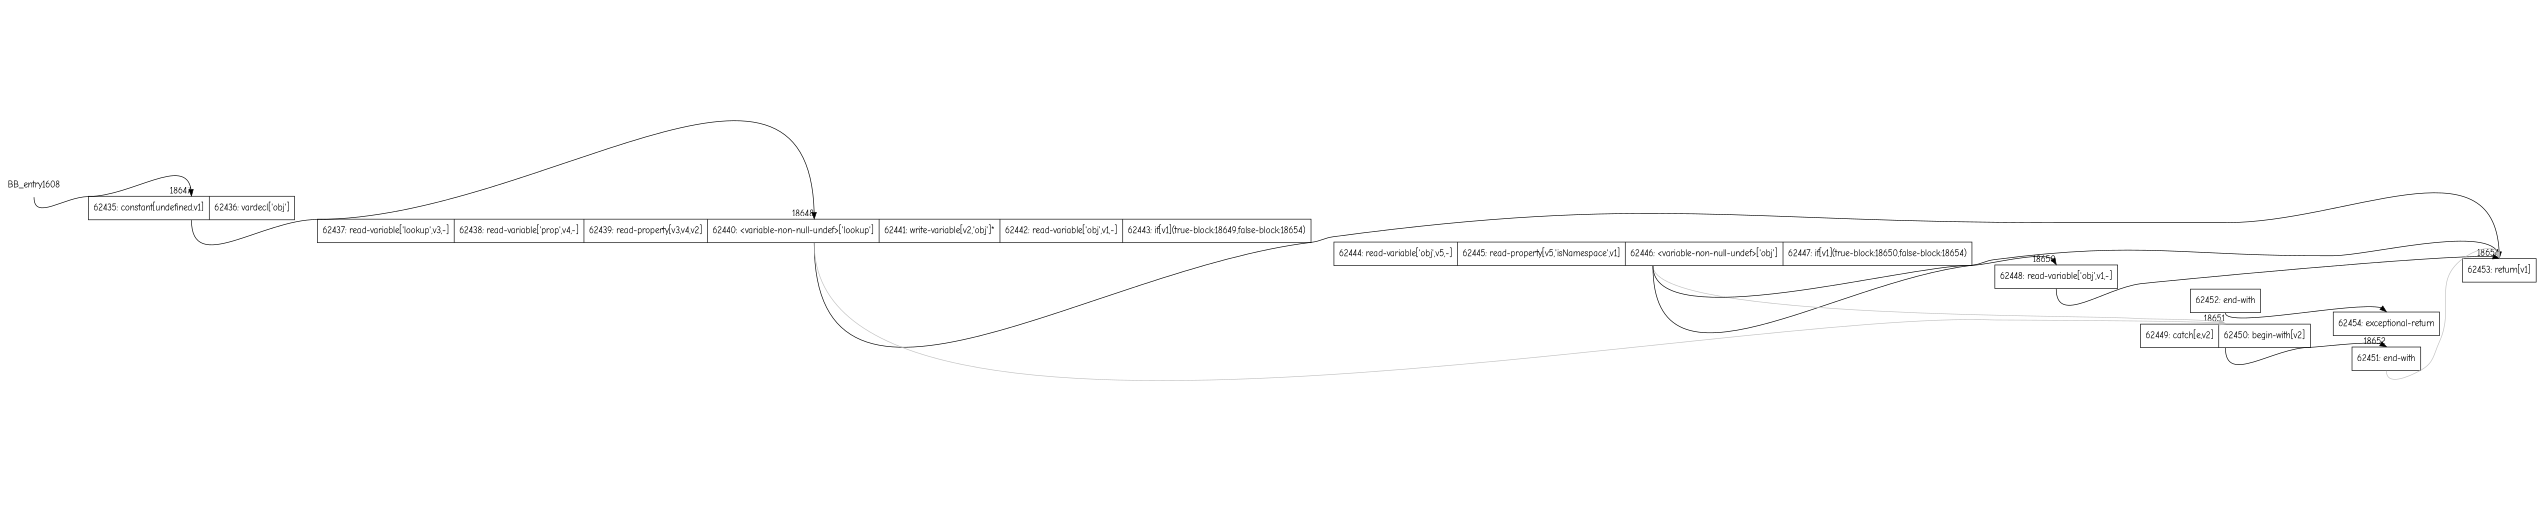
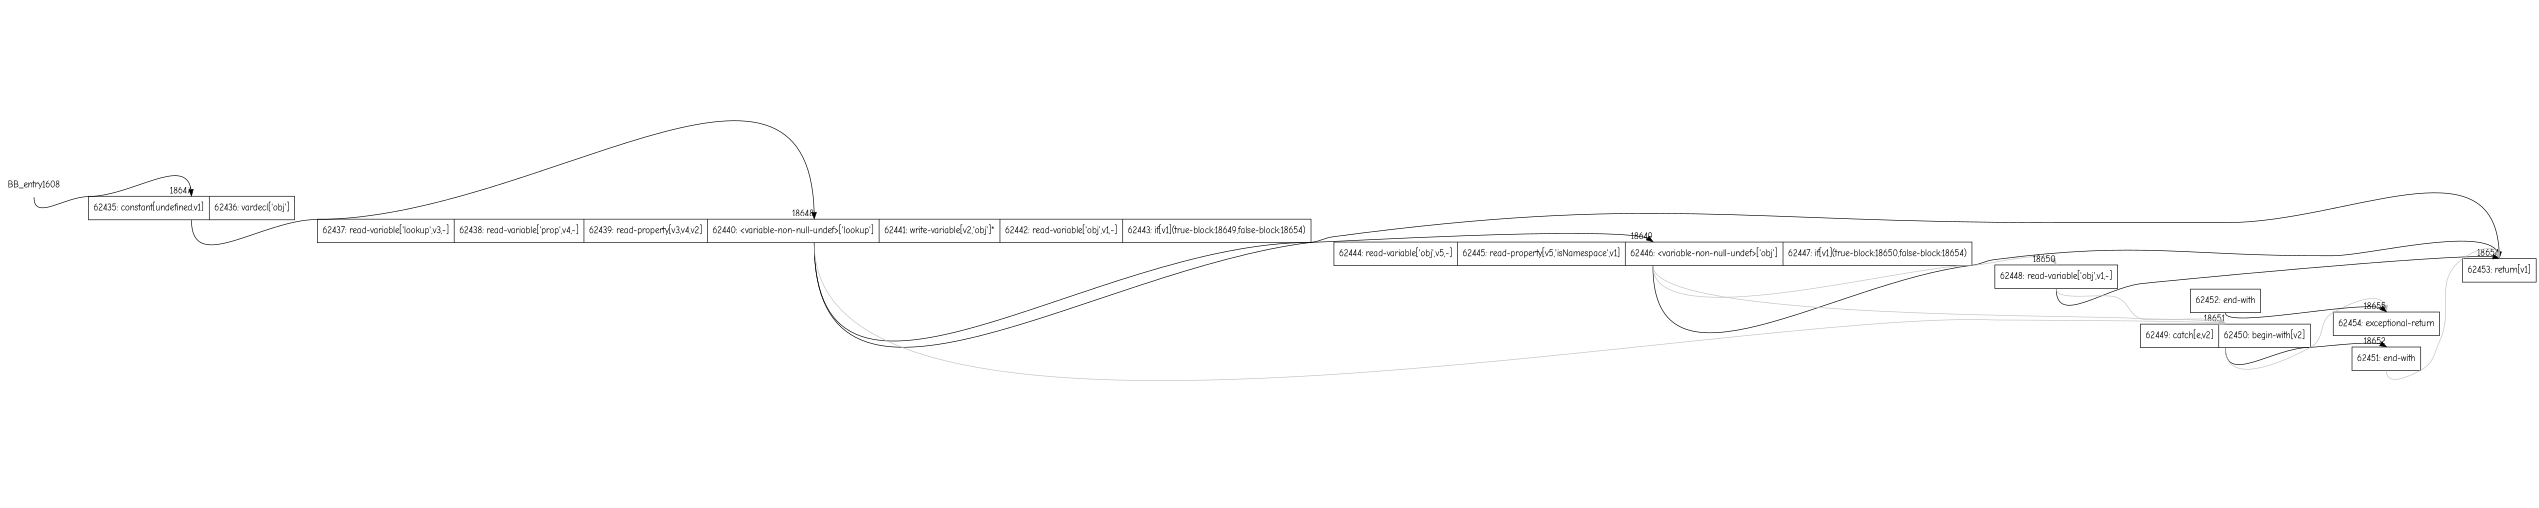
none -> (1194, 260)
(1847, 283) -> (1847, 283)
none -> (2134, 314)
none -> (2317, 341)
